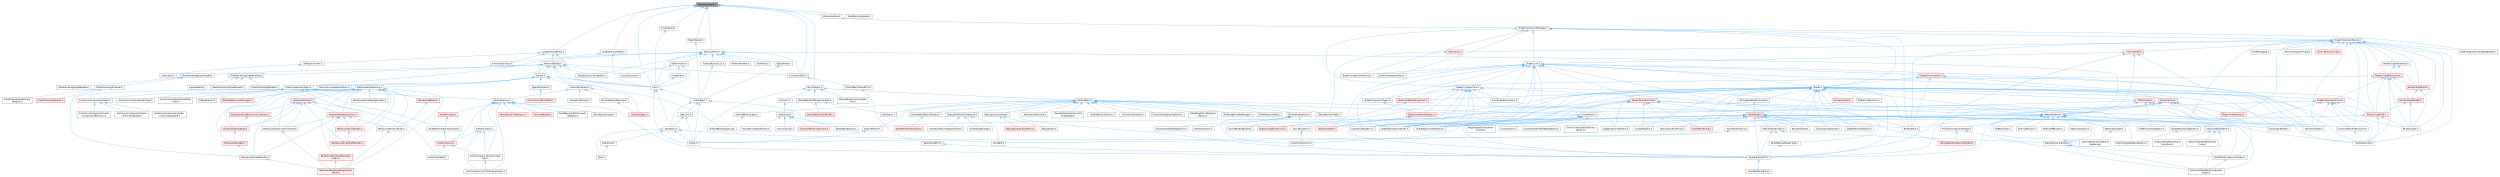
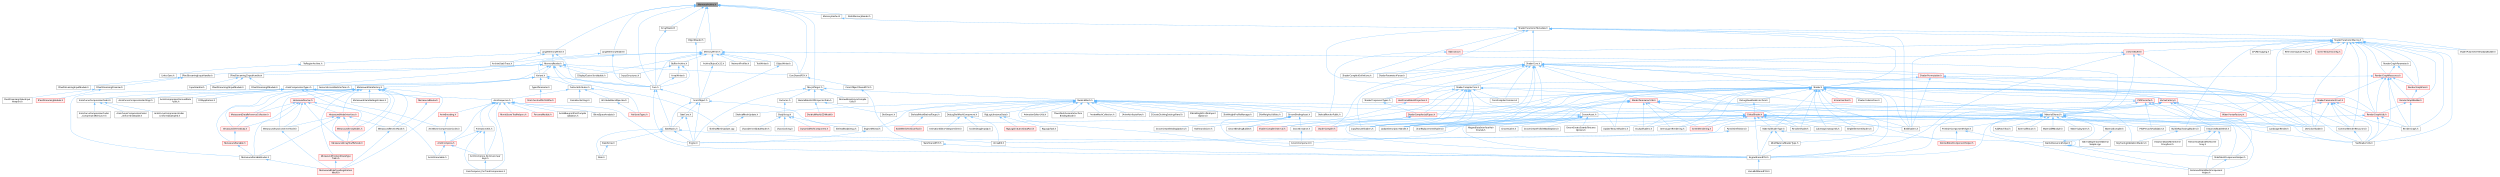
(237, 101) -> none
(2423, 110) -> none
(1068, 115) -> (1068, 115)
